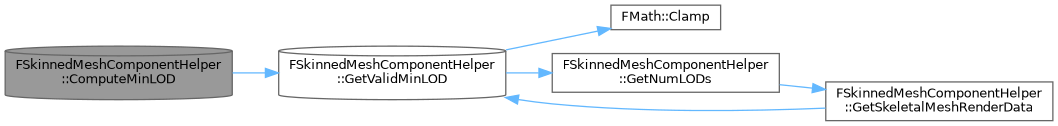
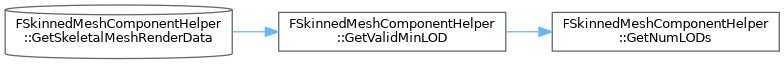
(666, 17) -> none
(119, 73) -> none
(392, 73) -> (392, 32)
(796, 86) -> none
(939, 101) -> (119, 32)
